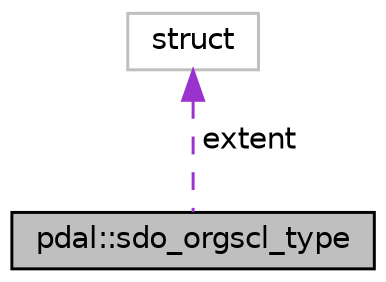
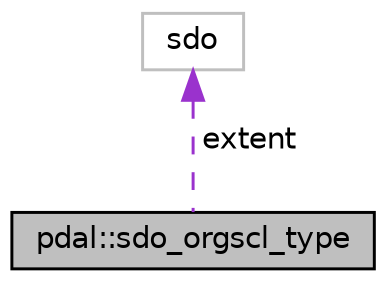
(193, 42) -> (193, 42)
